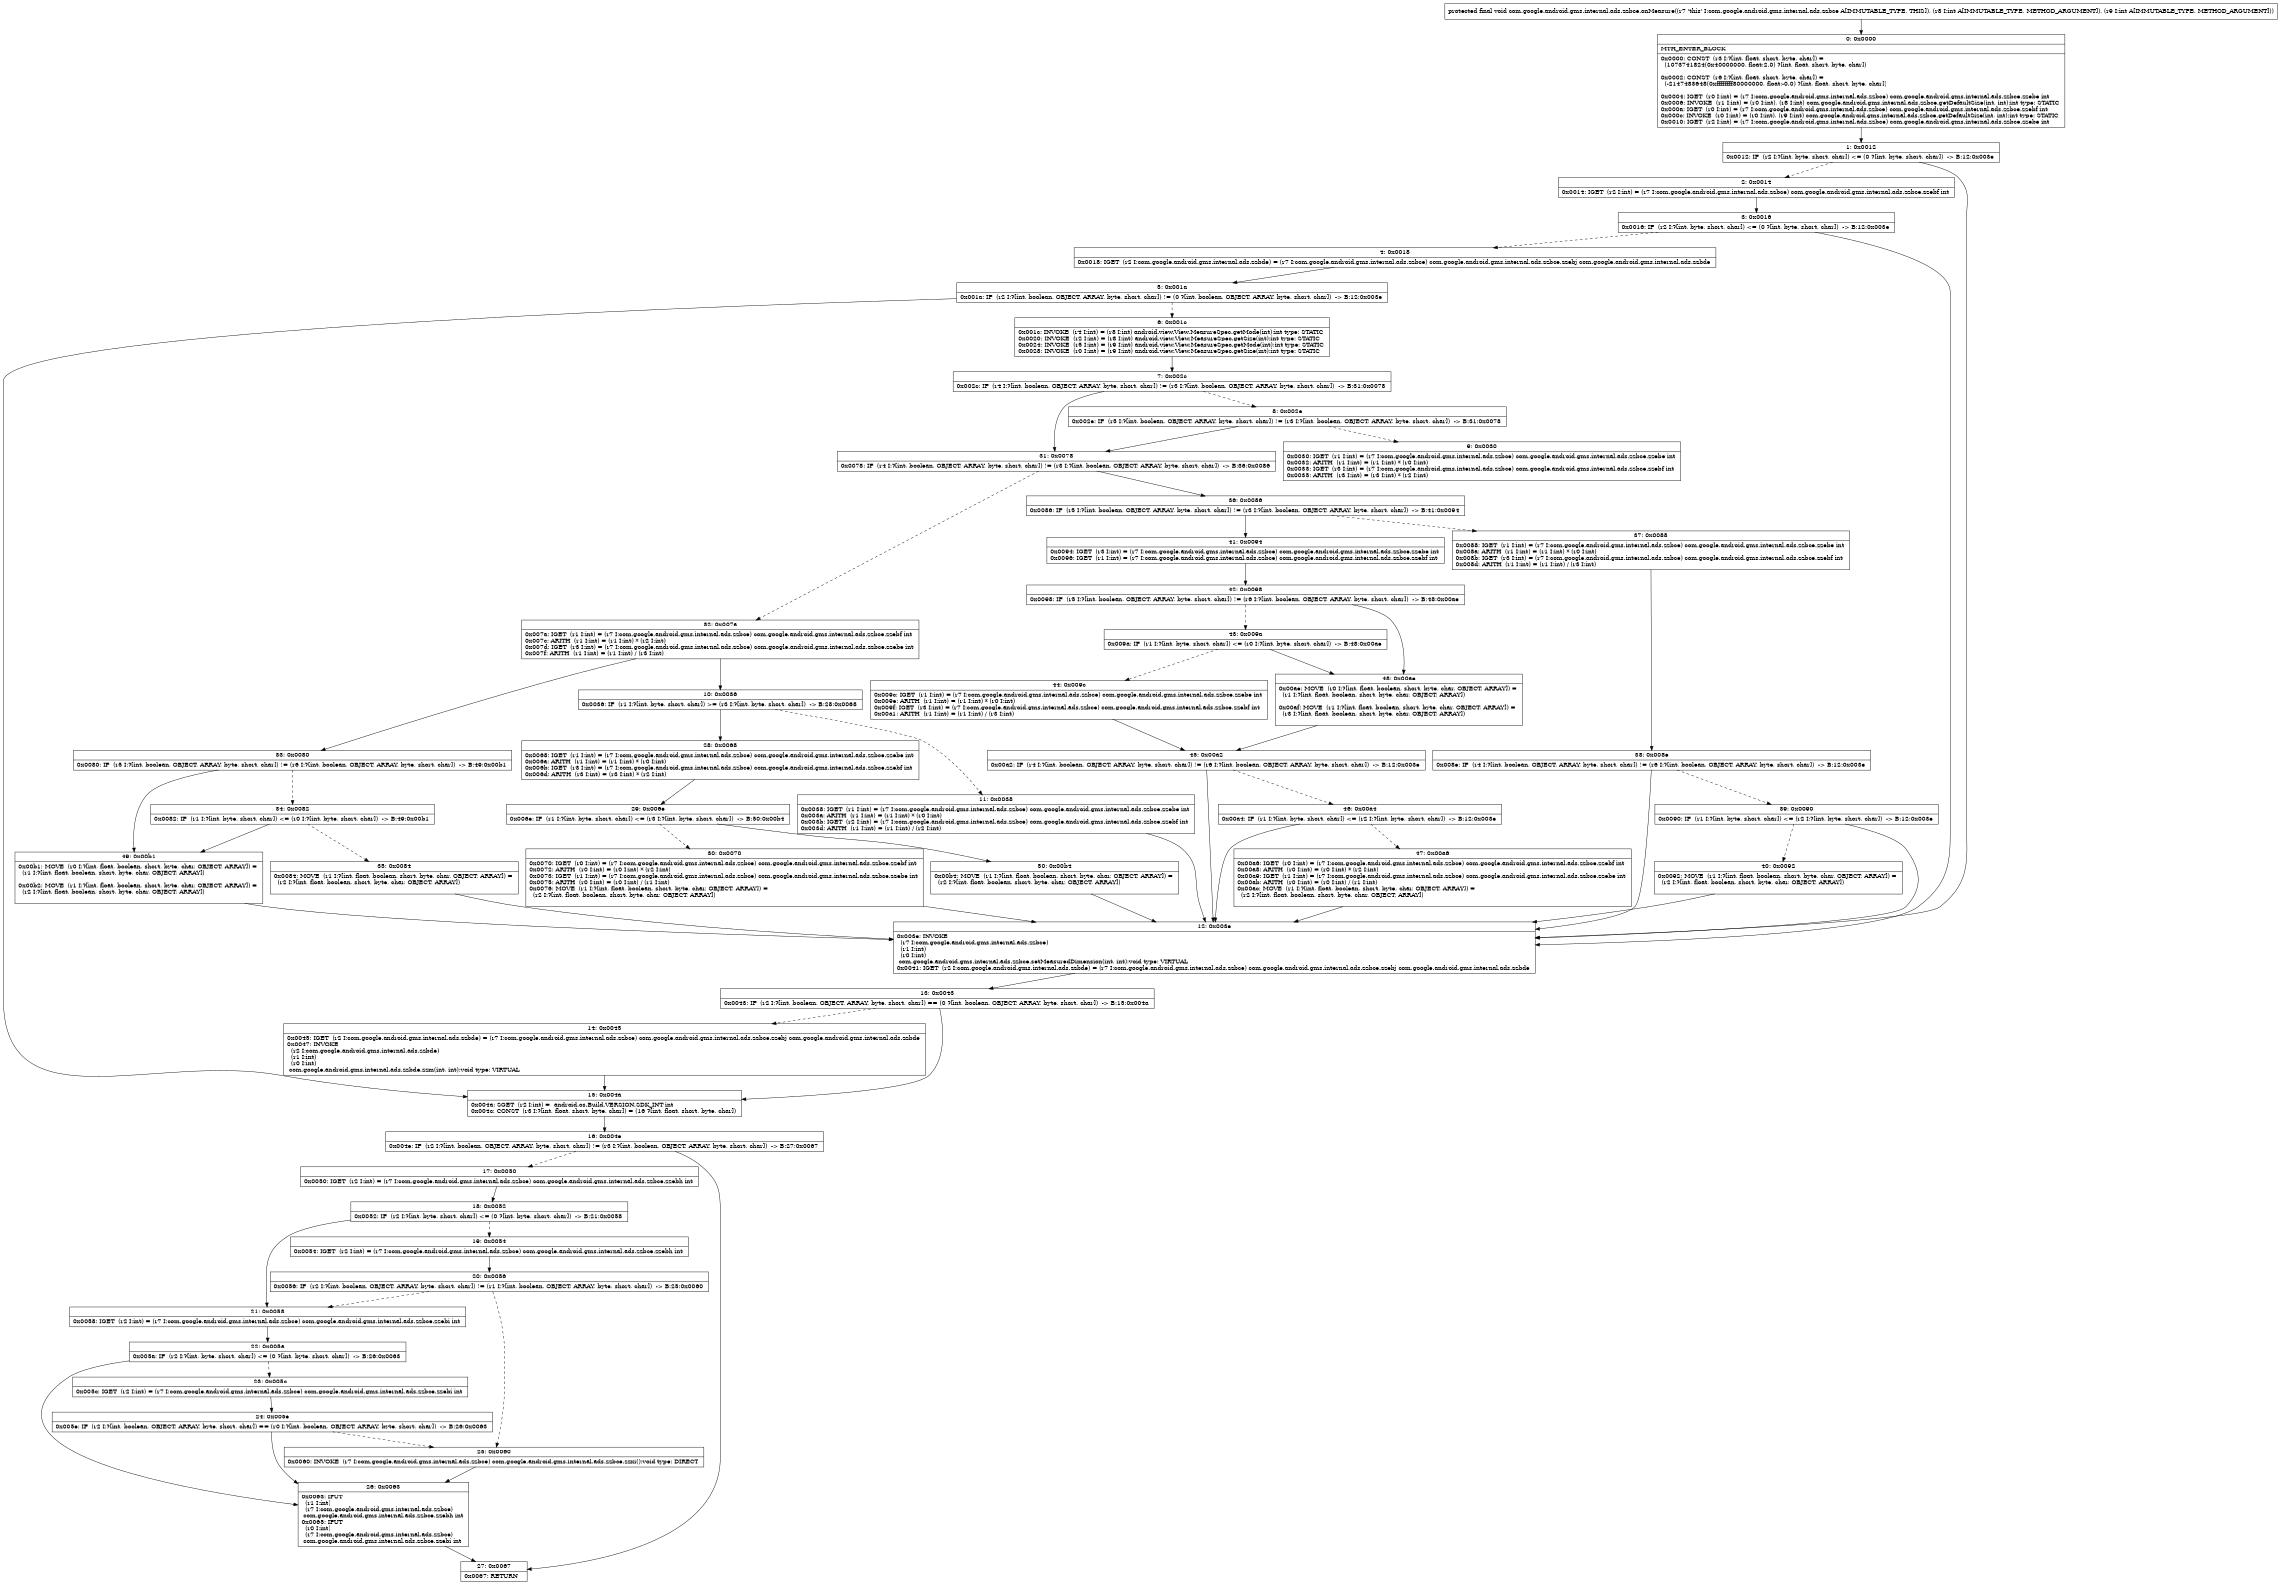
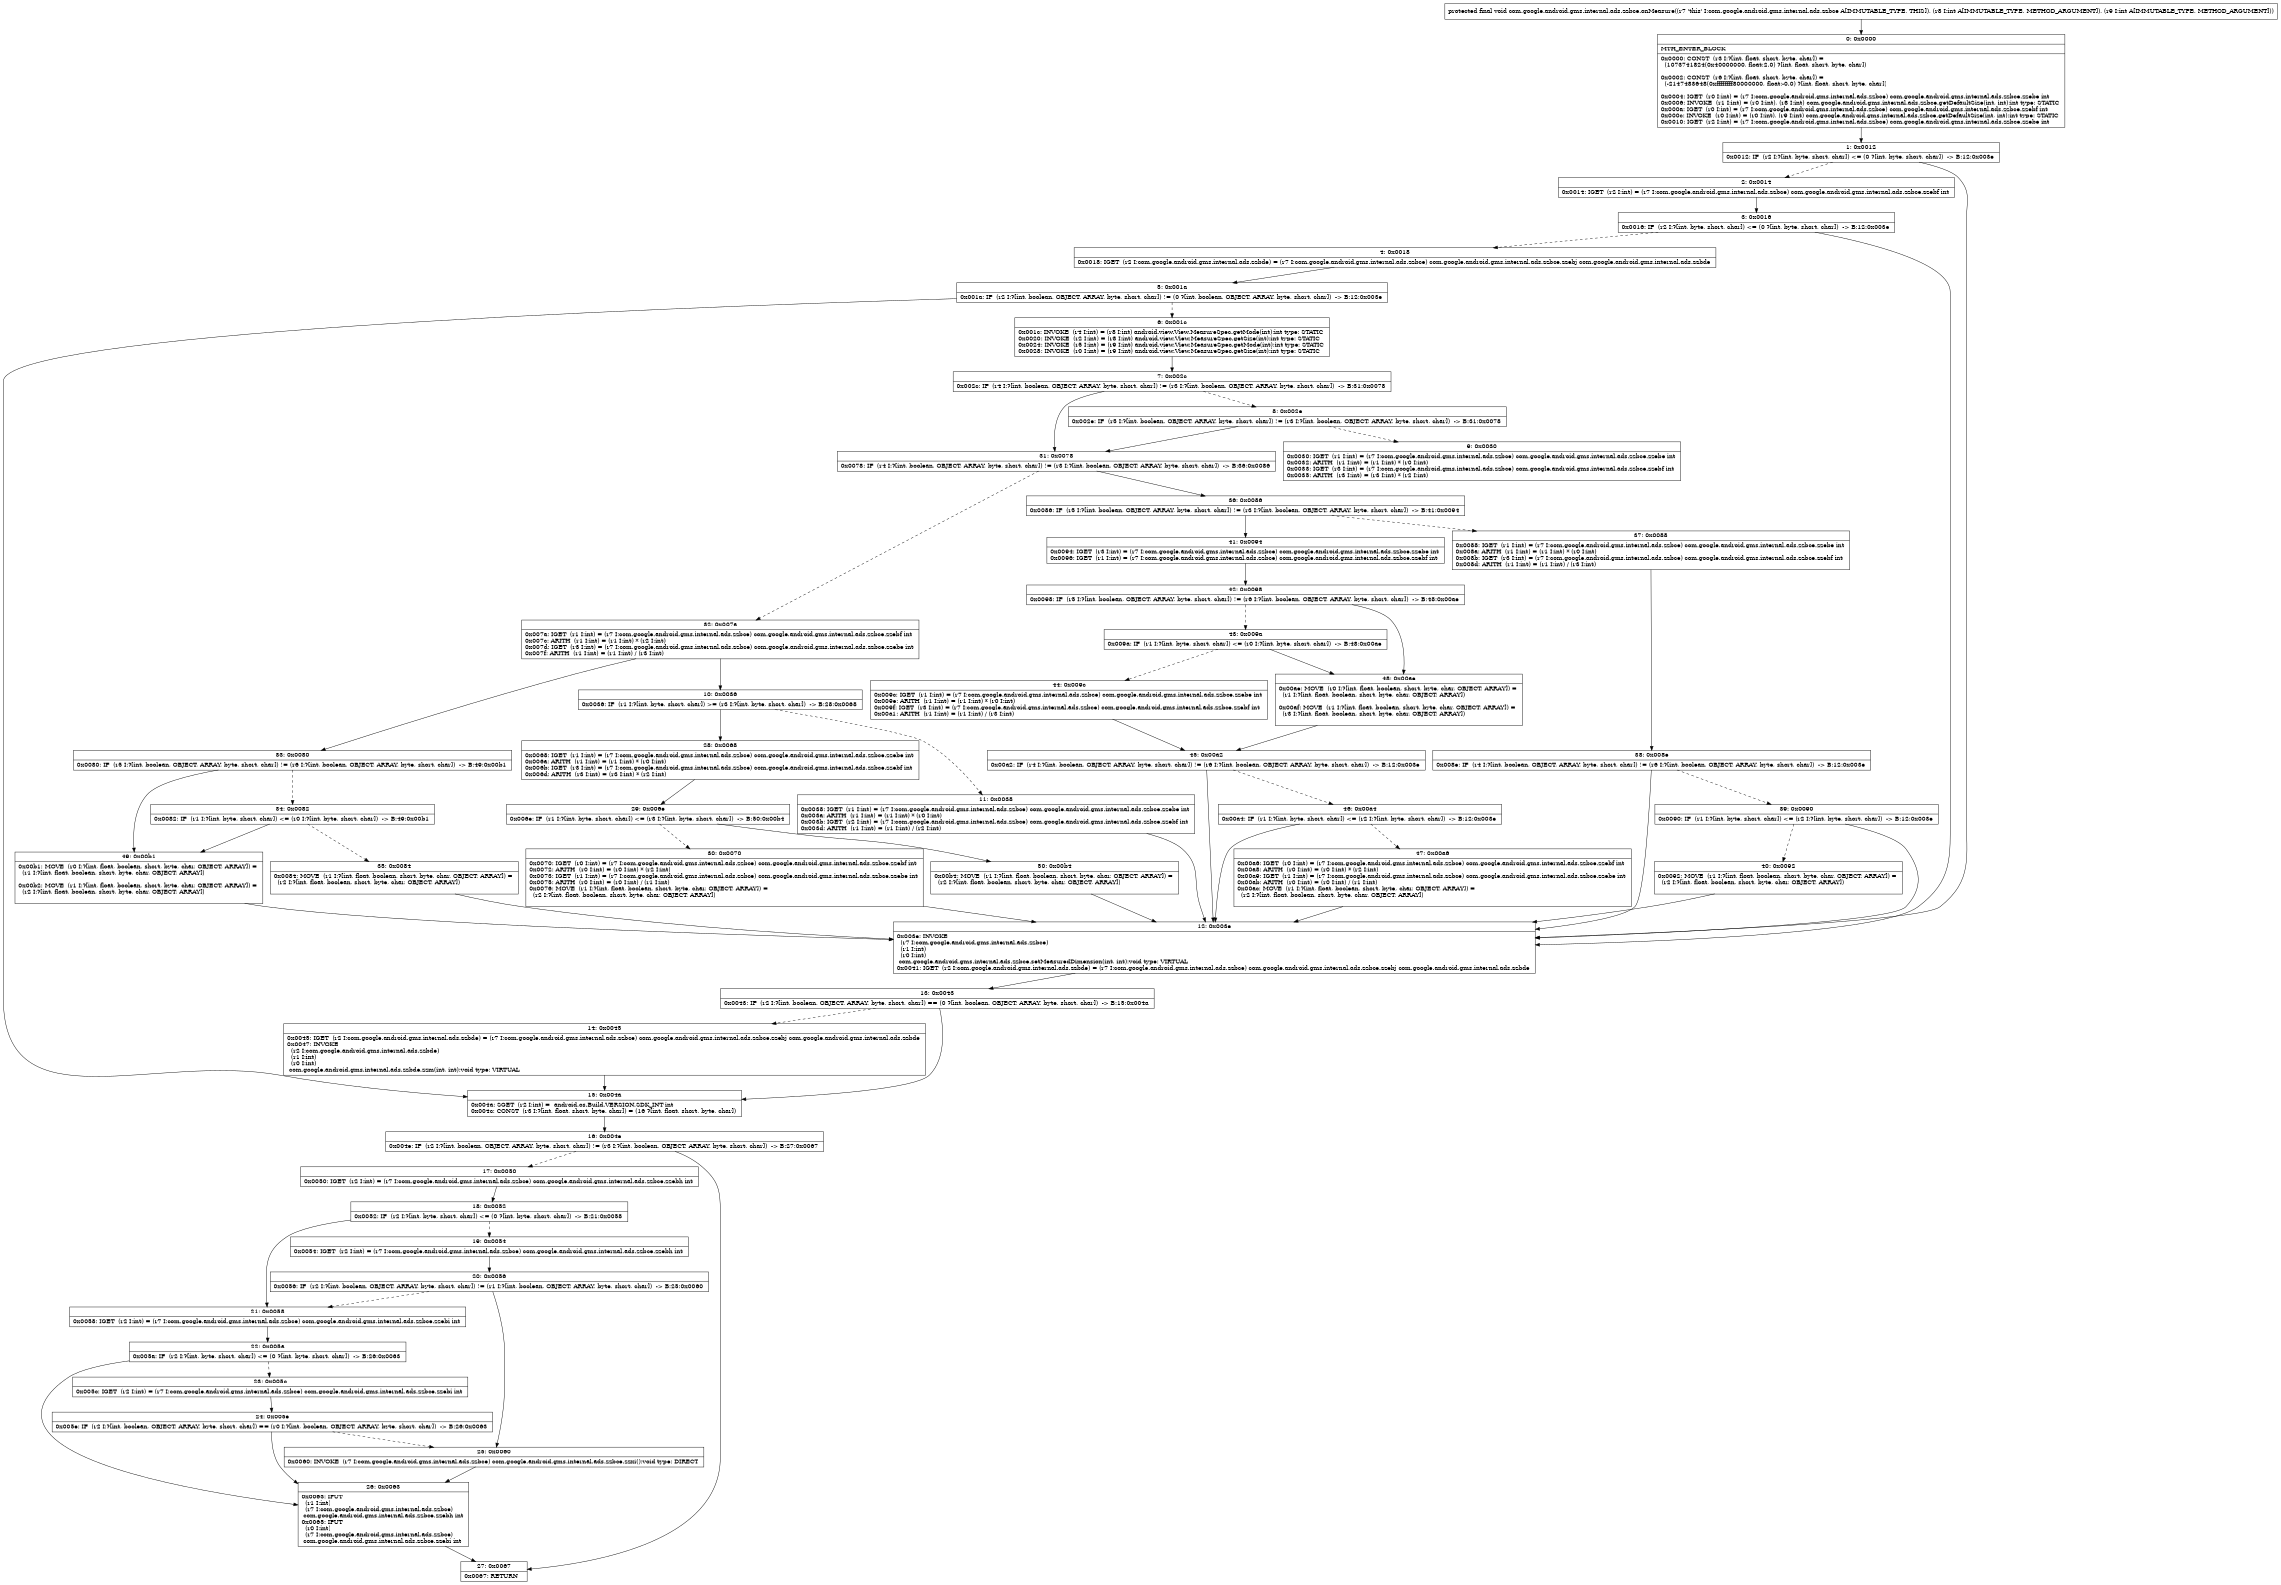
(505, 1367) -> (505, 1367)
